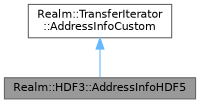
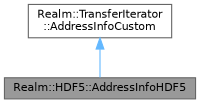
(100, 88) -> (100, 88)
